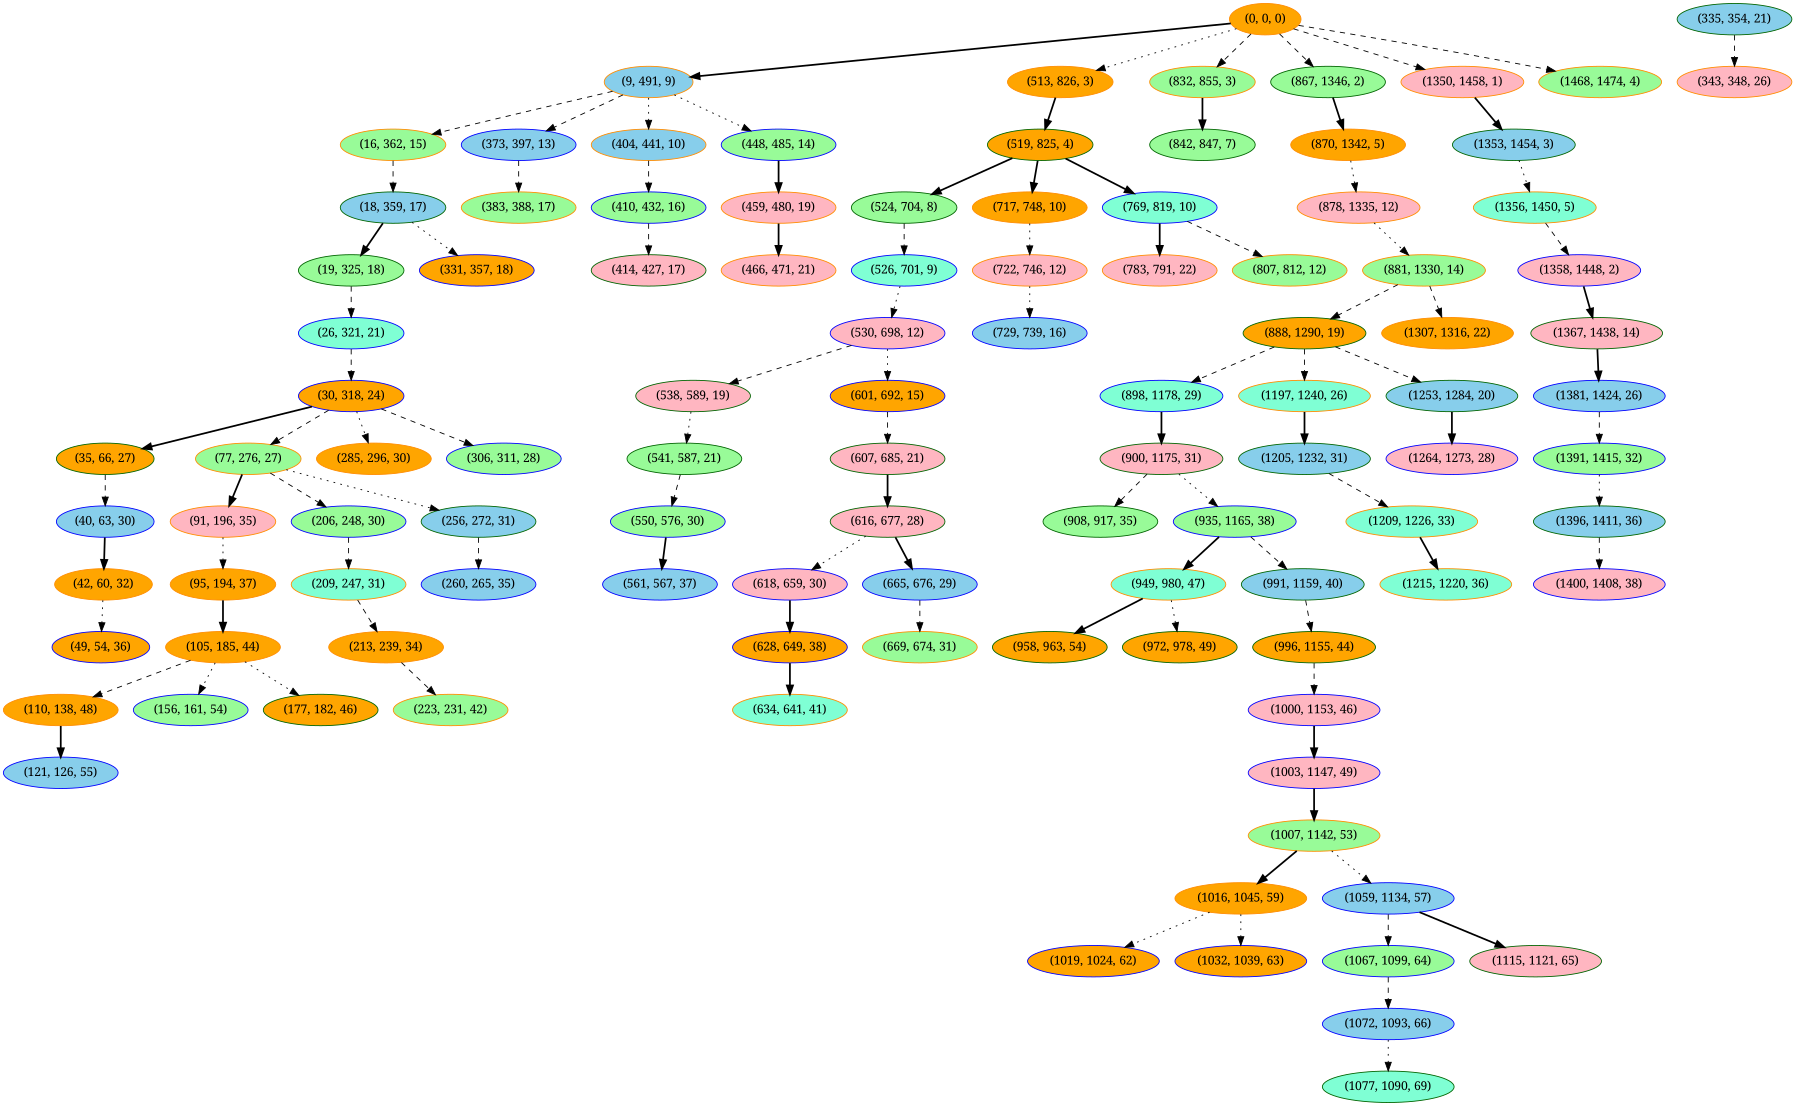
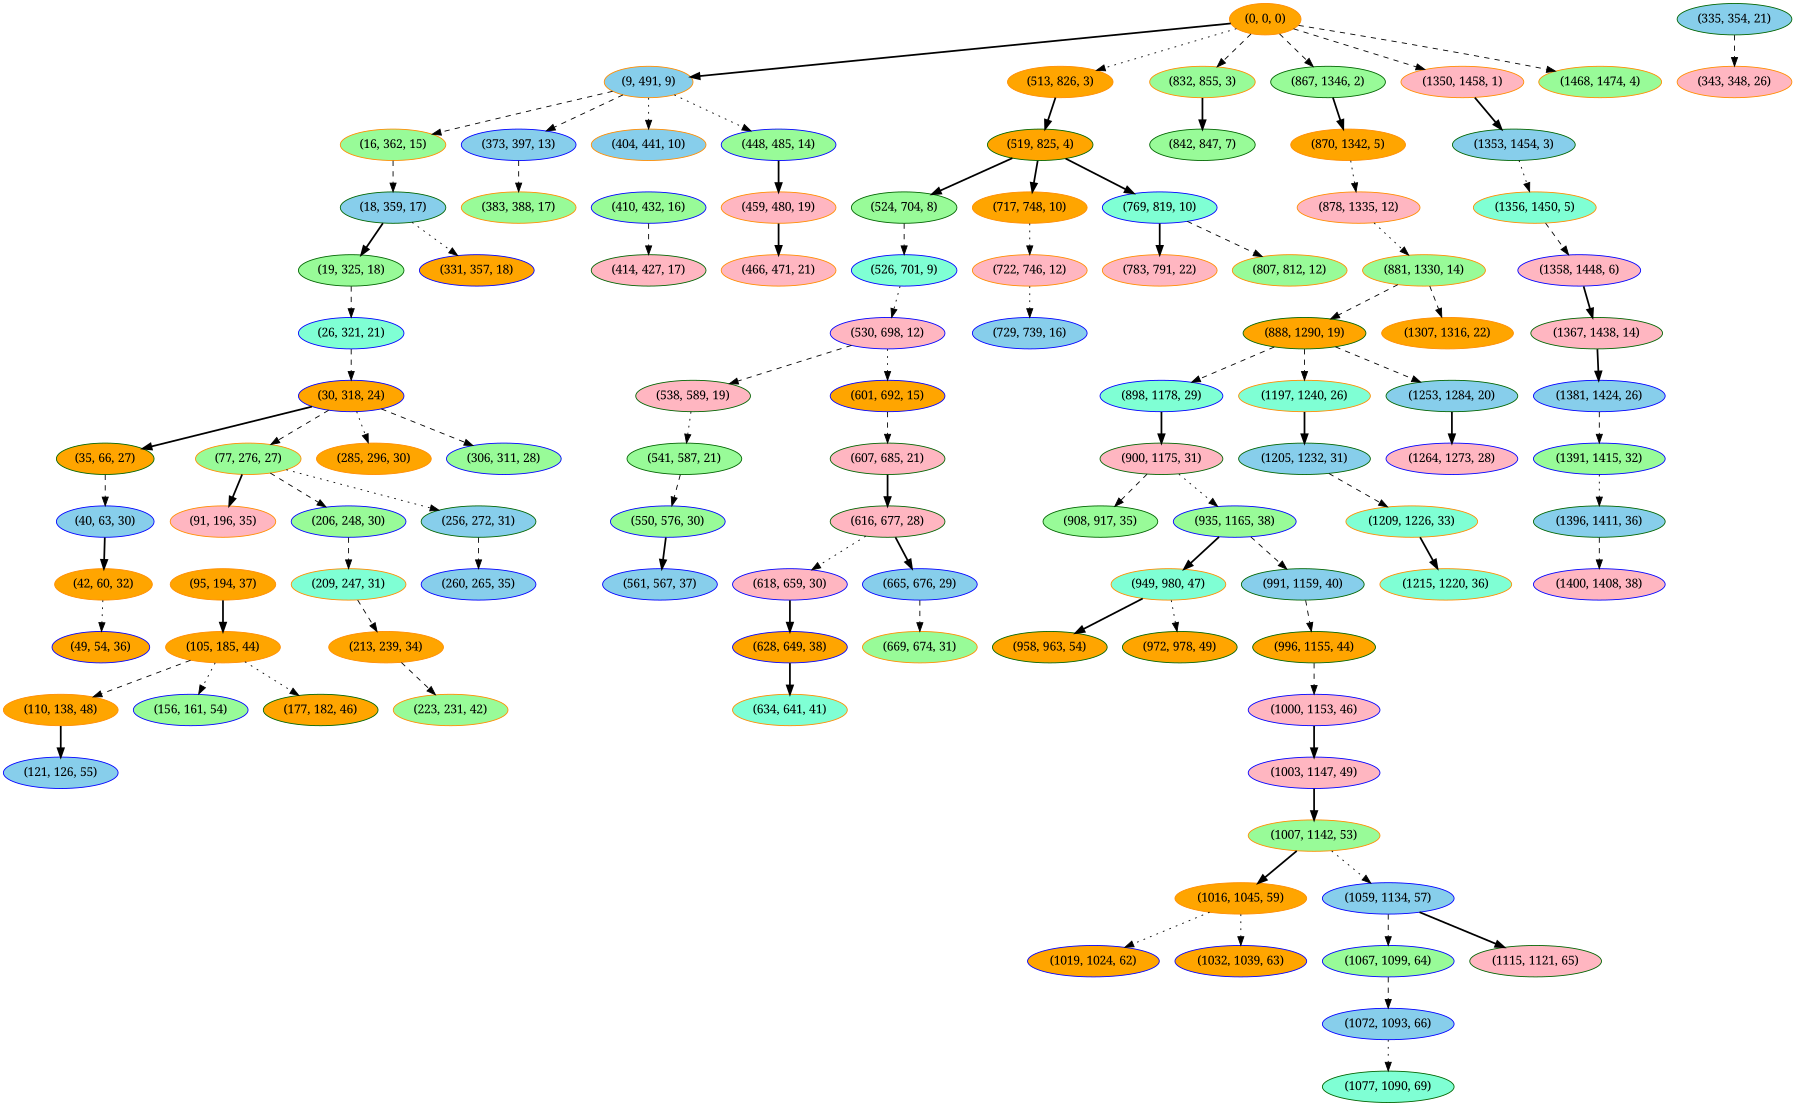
(649, 172) -> none
(1579, 270) -> (1579, 270)
(223, 549) -> none
